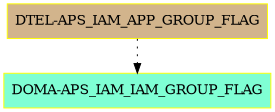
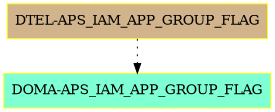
(137, 91) -> (137, 91)
